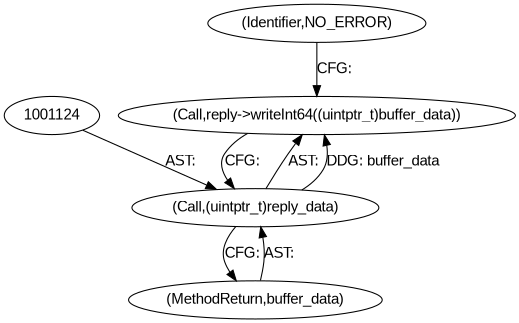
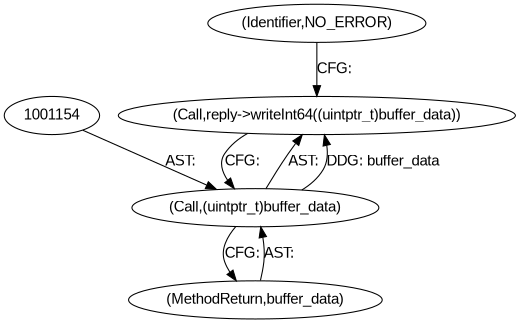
(52, 116) -> (52, 116)
(255, 208) -> (255, 208)
